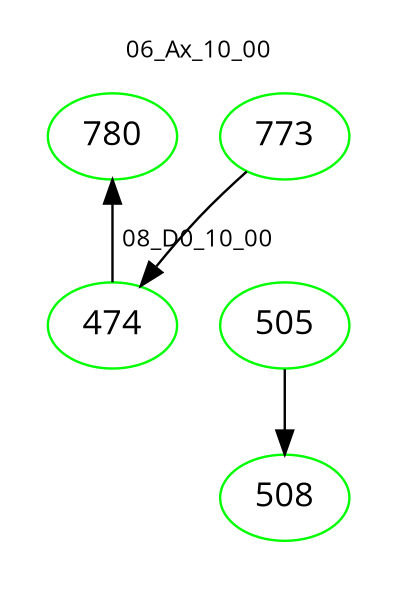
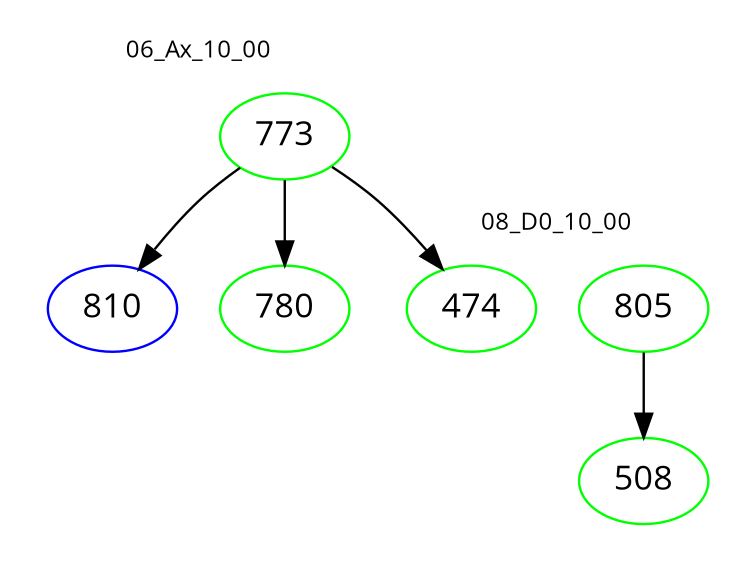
(112, 243) -> (285, 211)
none -> (112, 309)
(285, 325) -> (644, 309)
